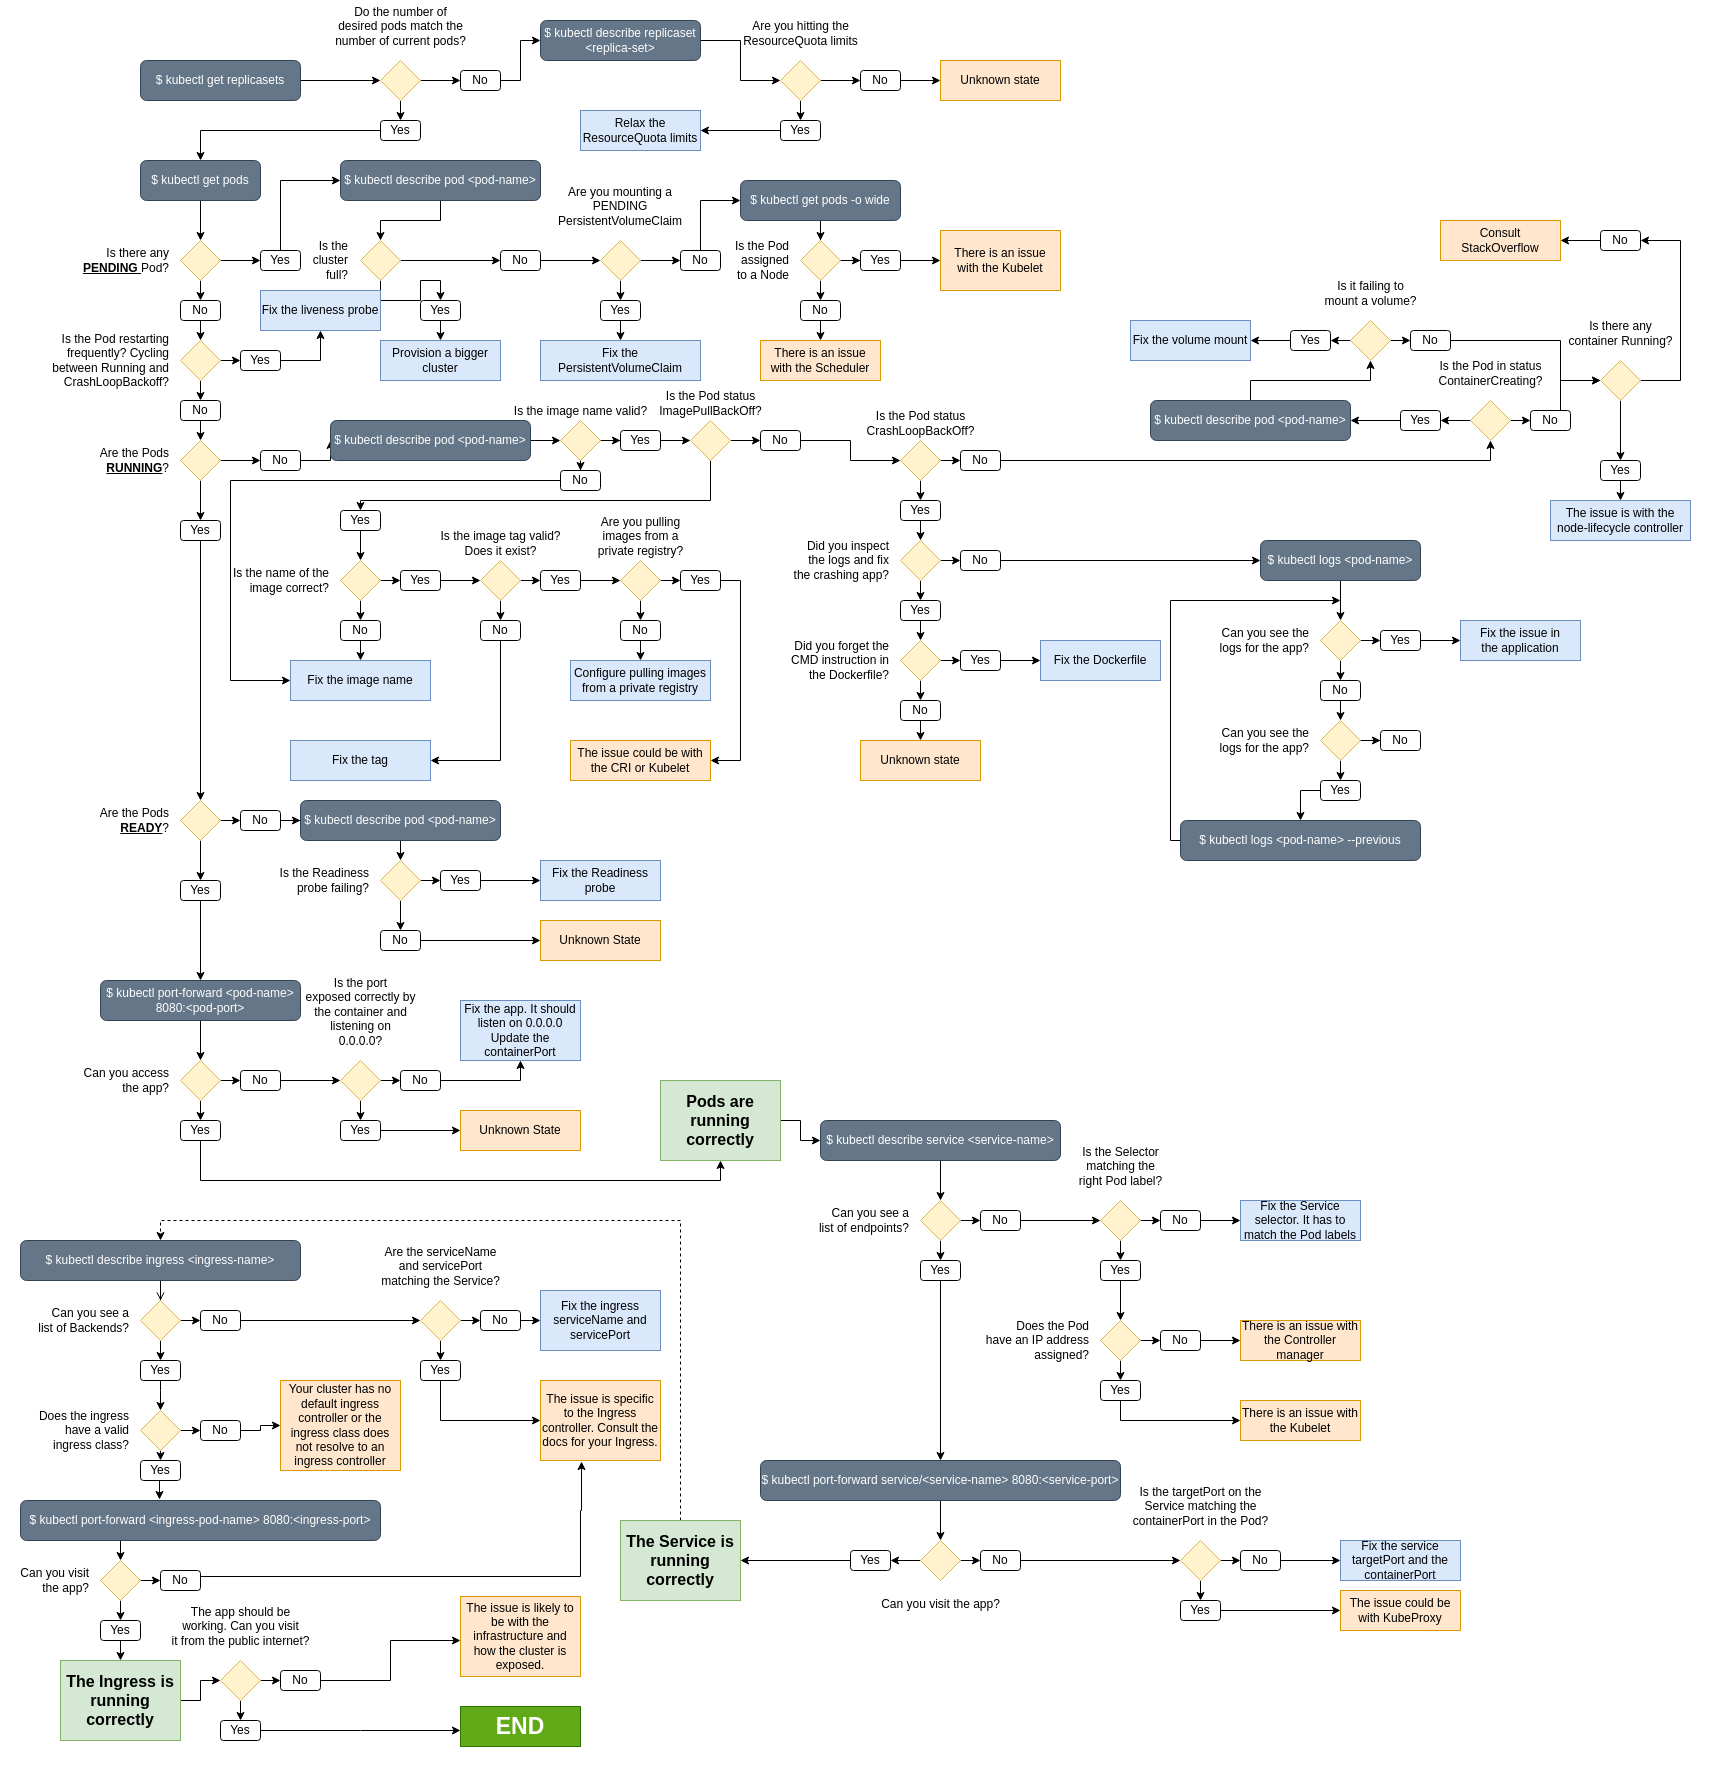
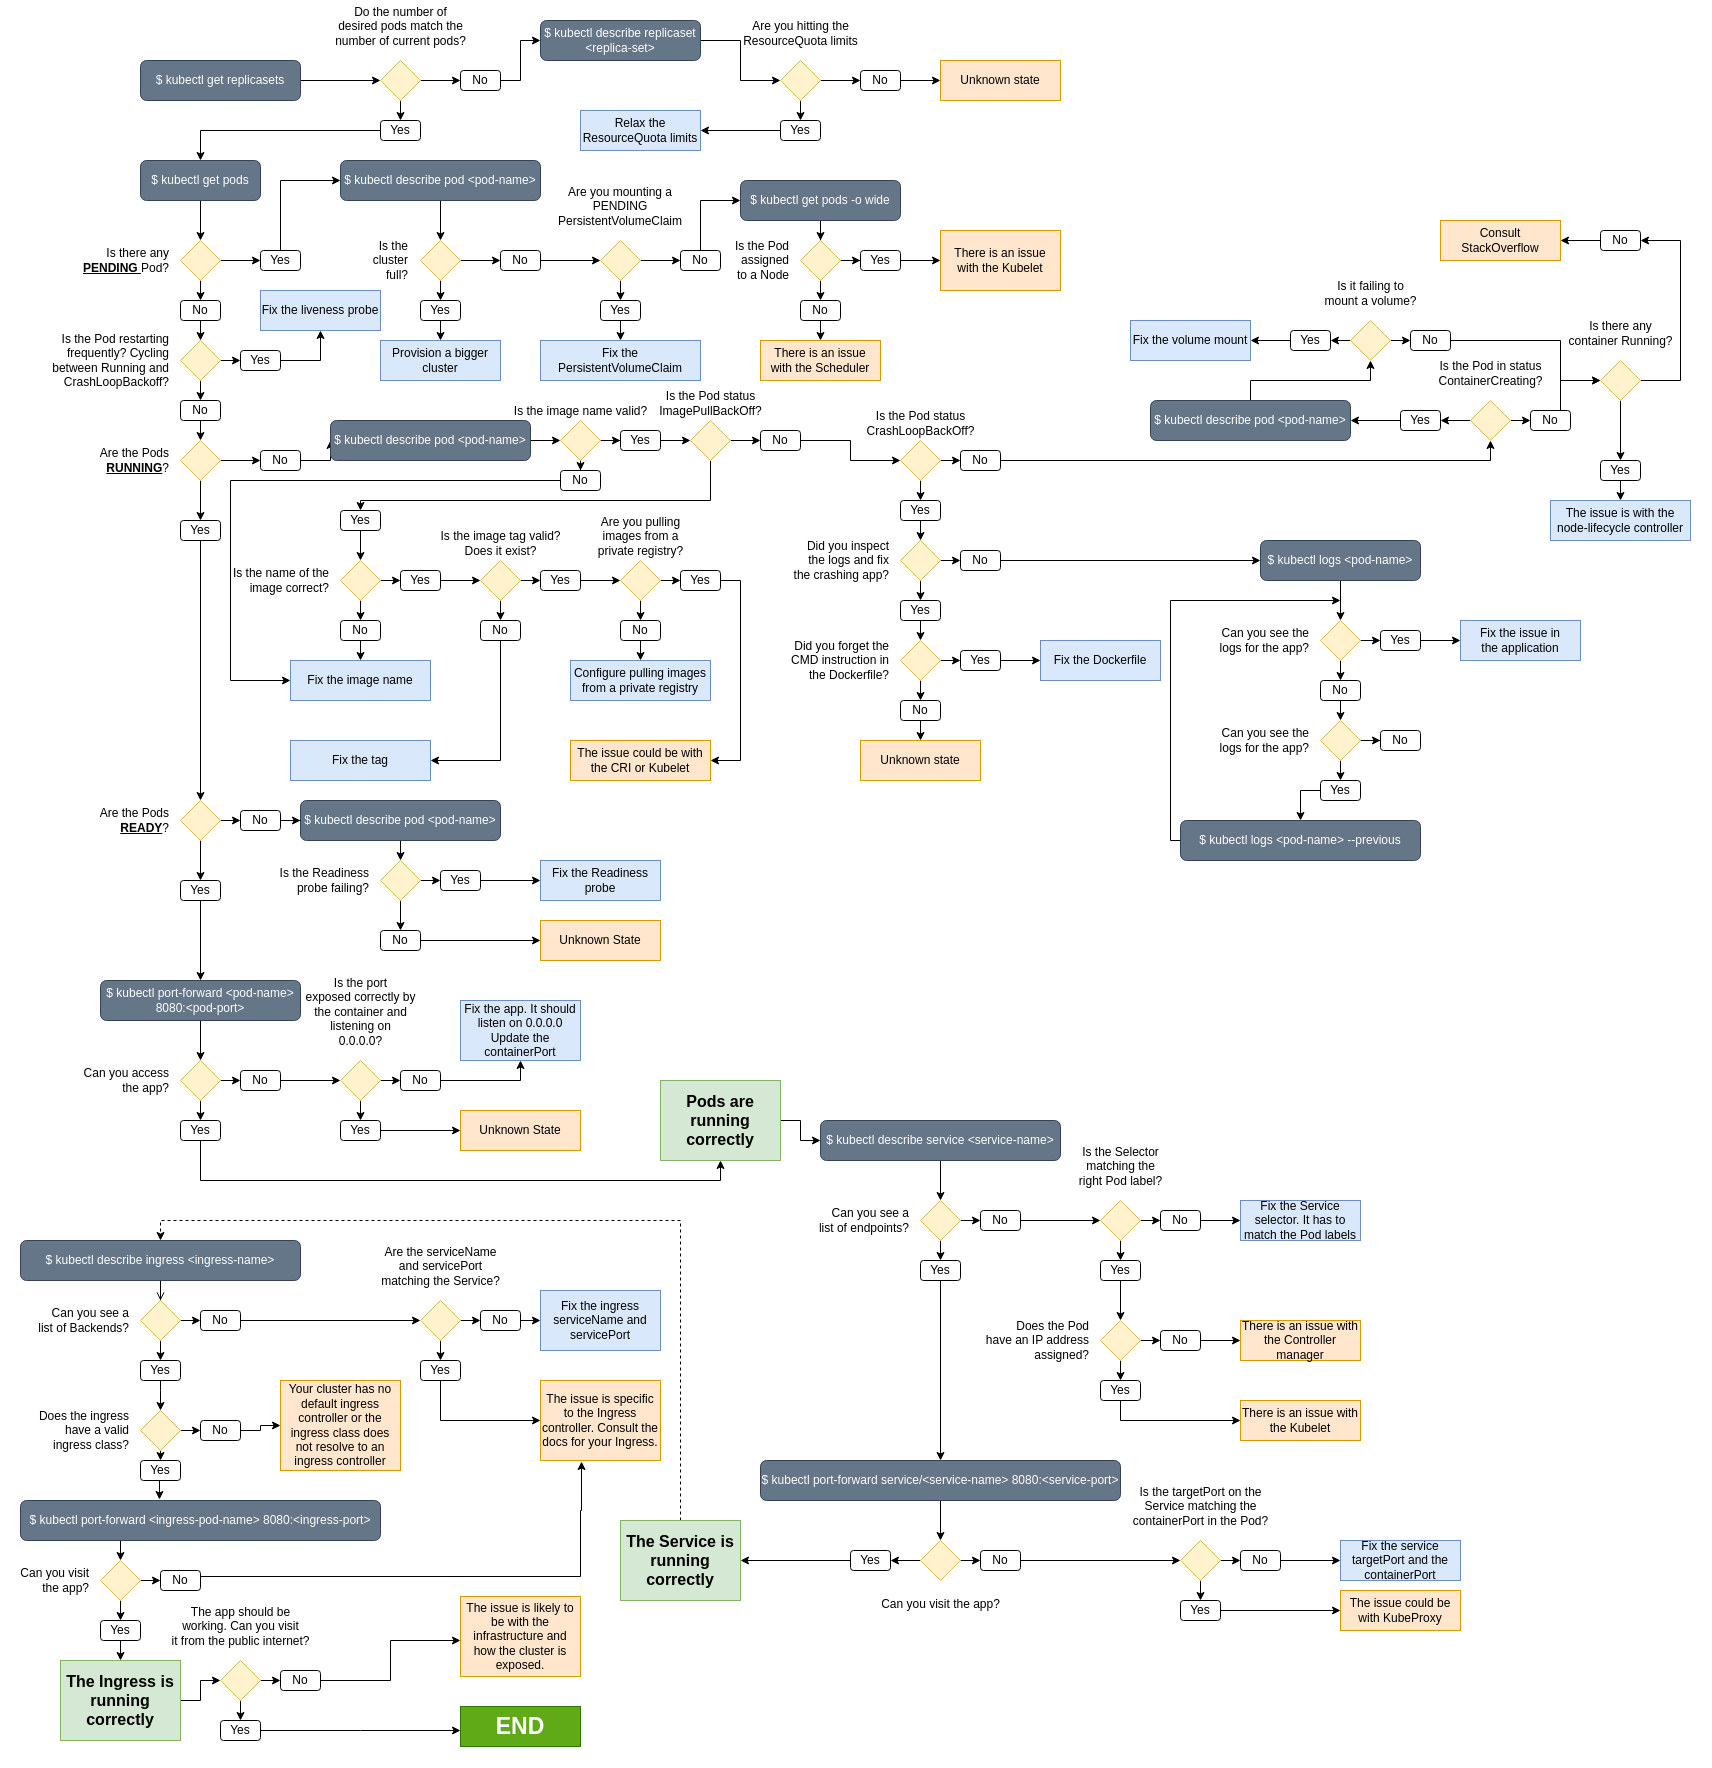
(381, 261) -> (441, 261)
